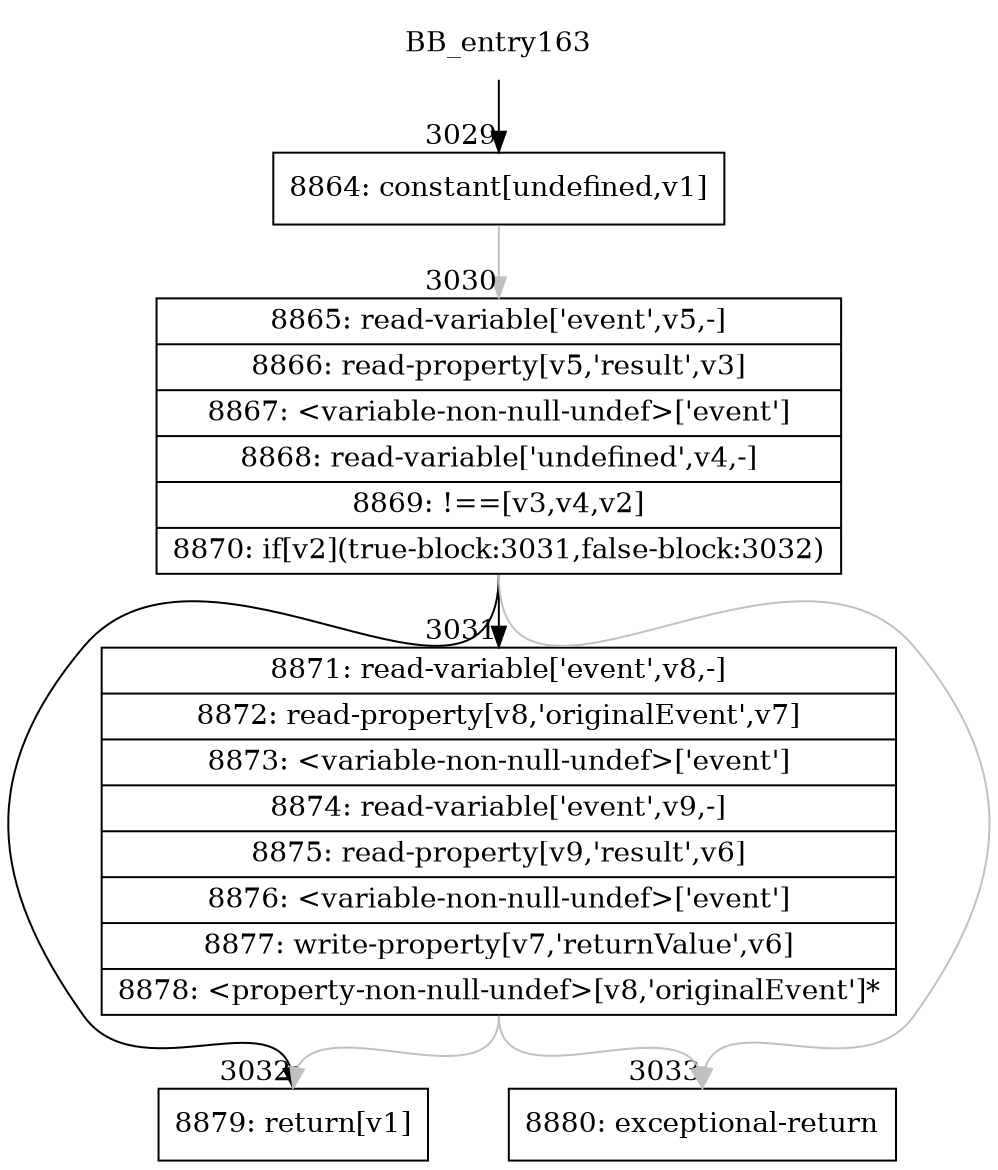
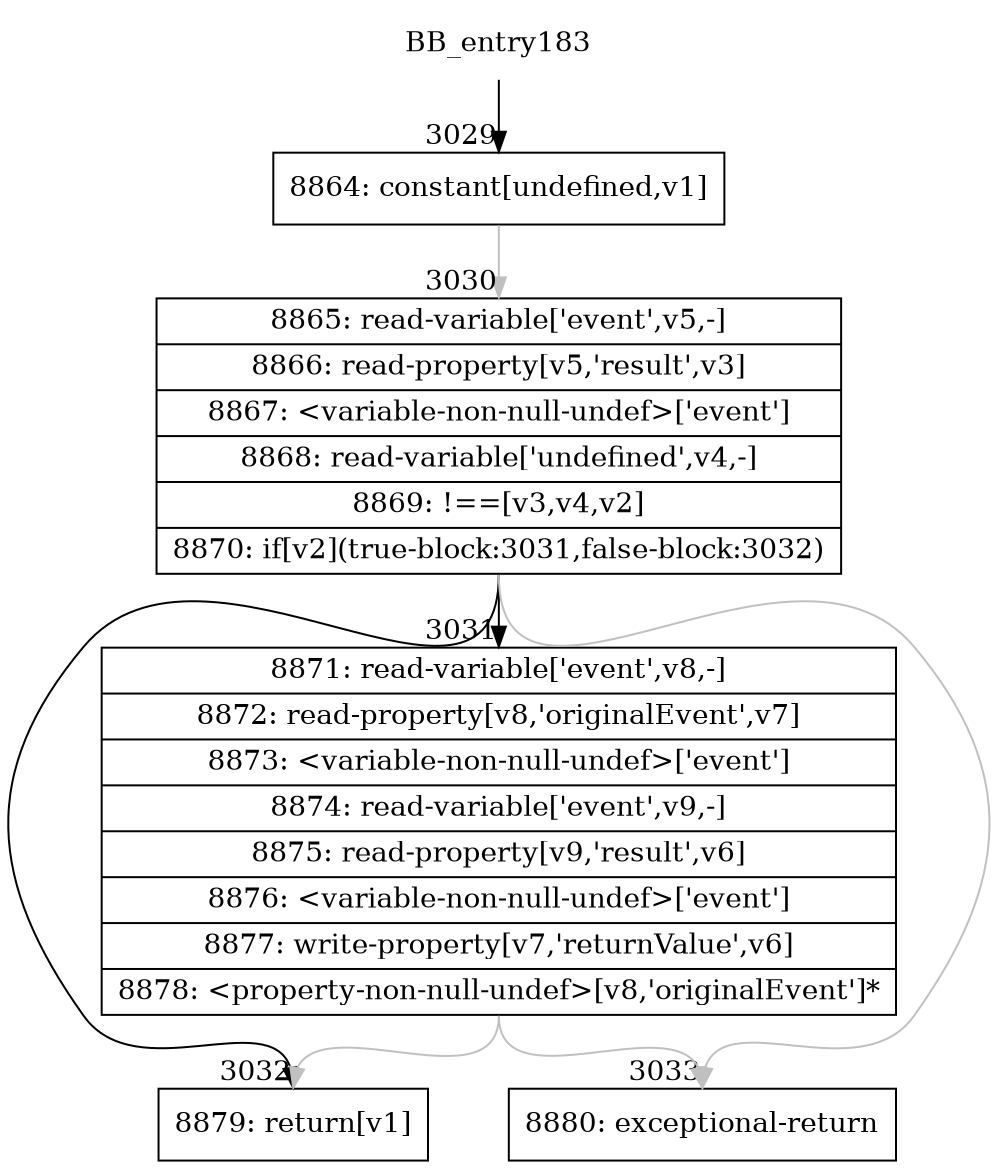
(499, 44) -> (499, 44)
